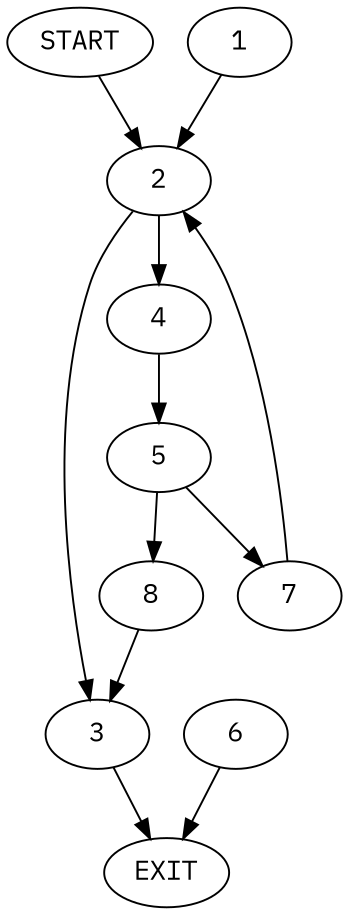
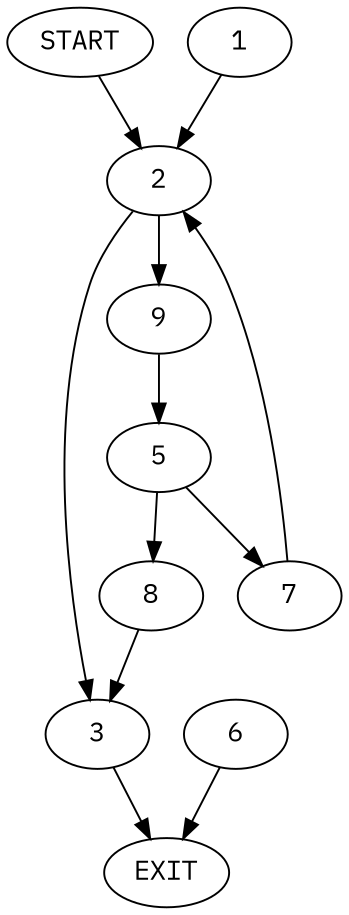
(159, 319) -> (159, 319)
